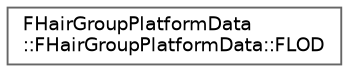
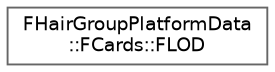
(174, 36) -> (137, 36)
